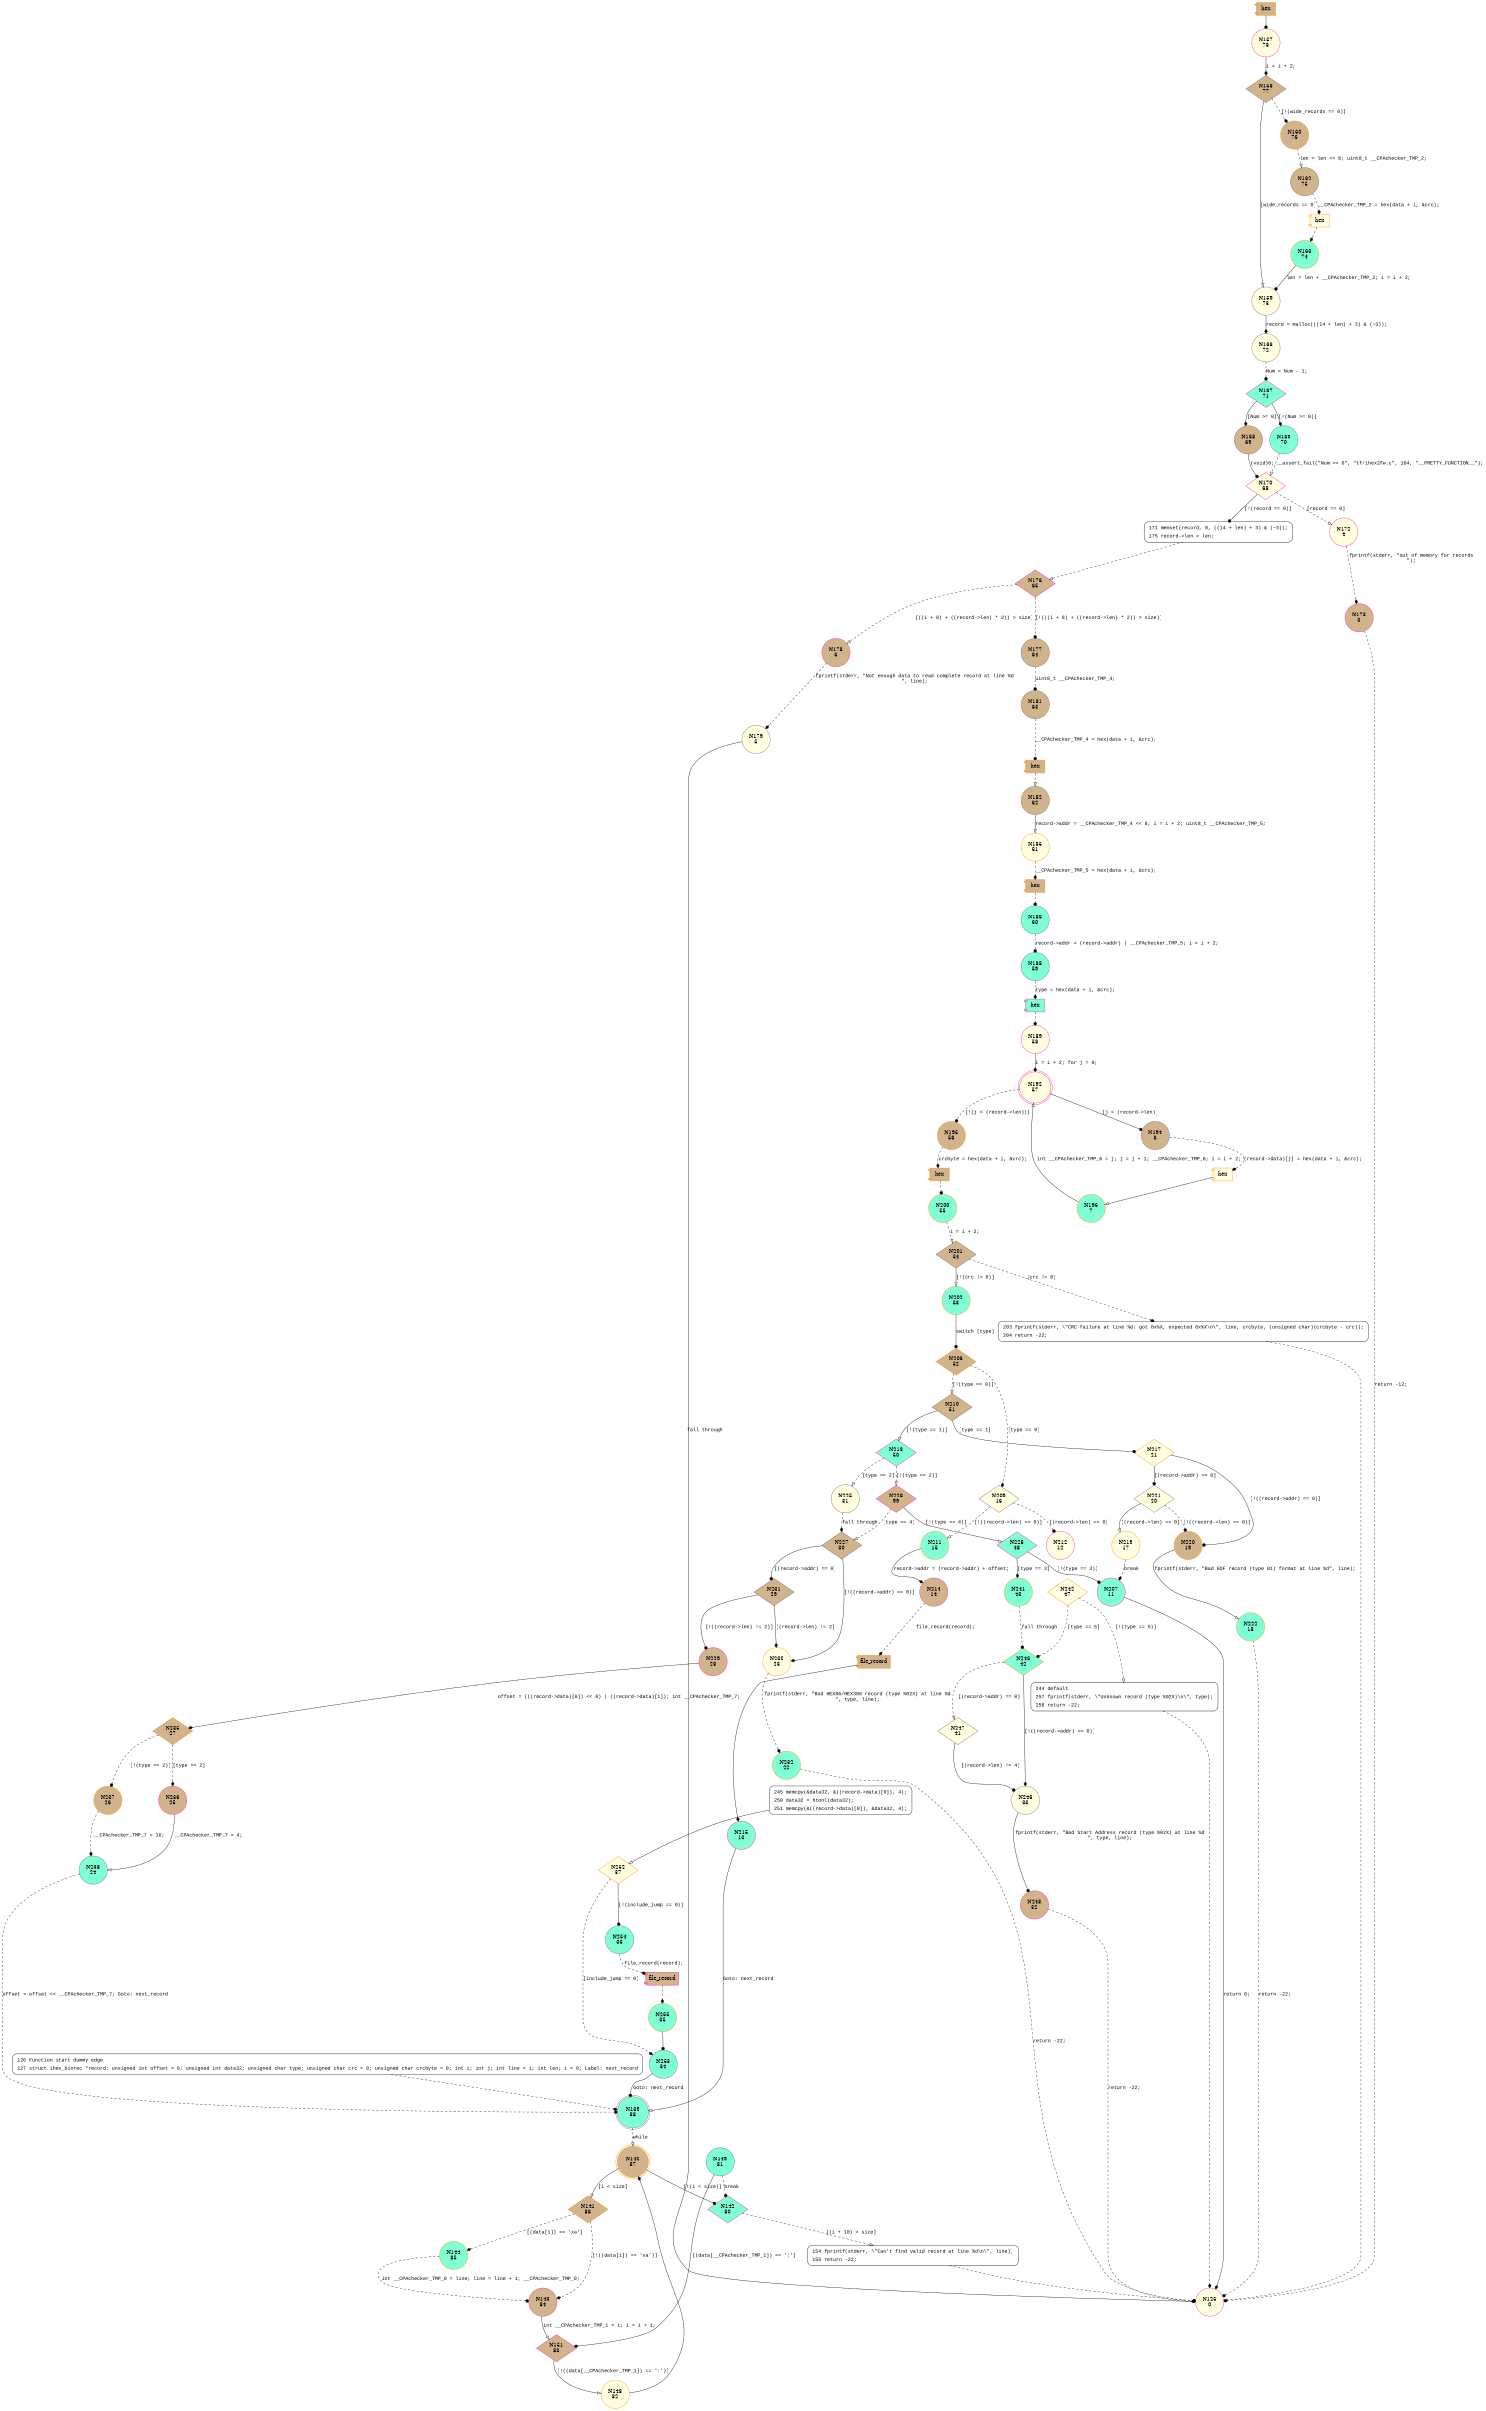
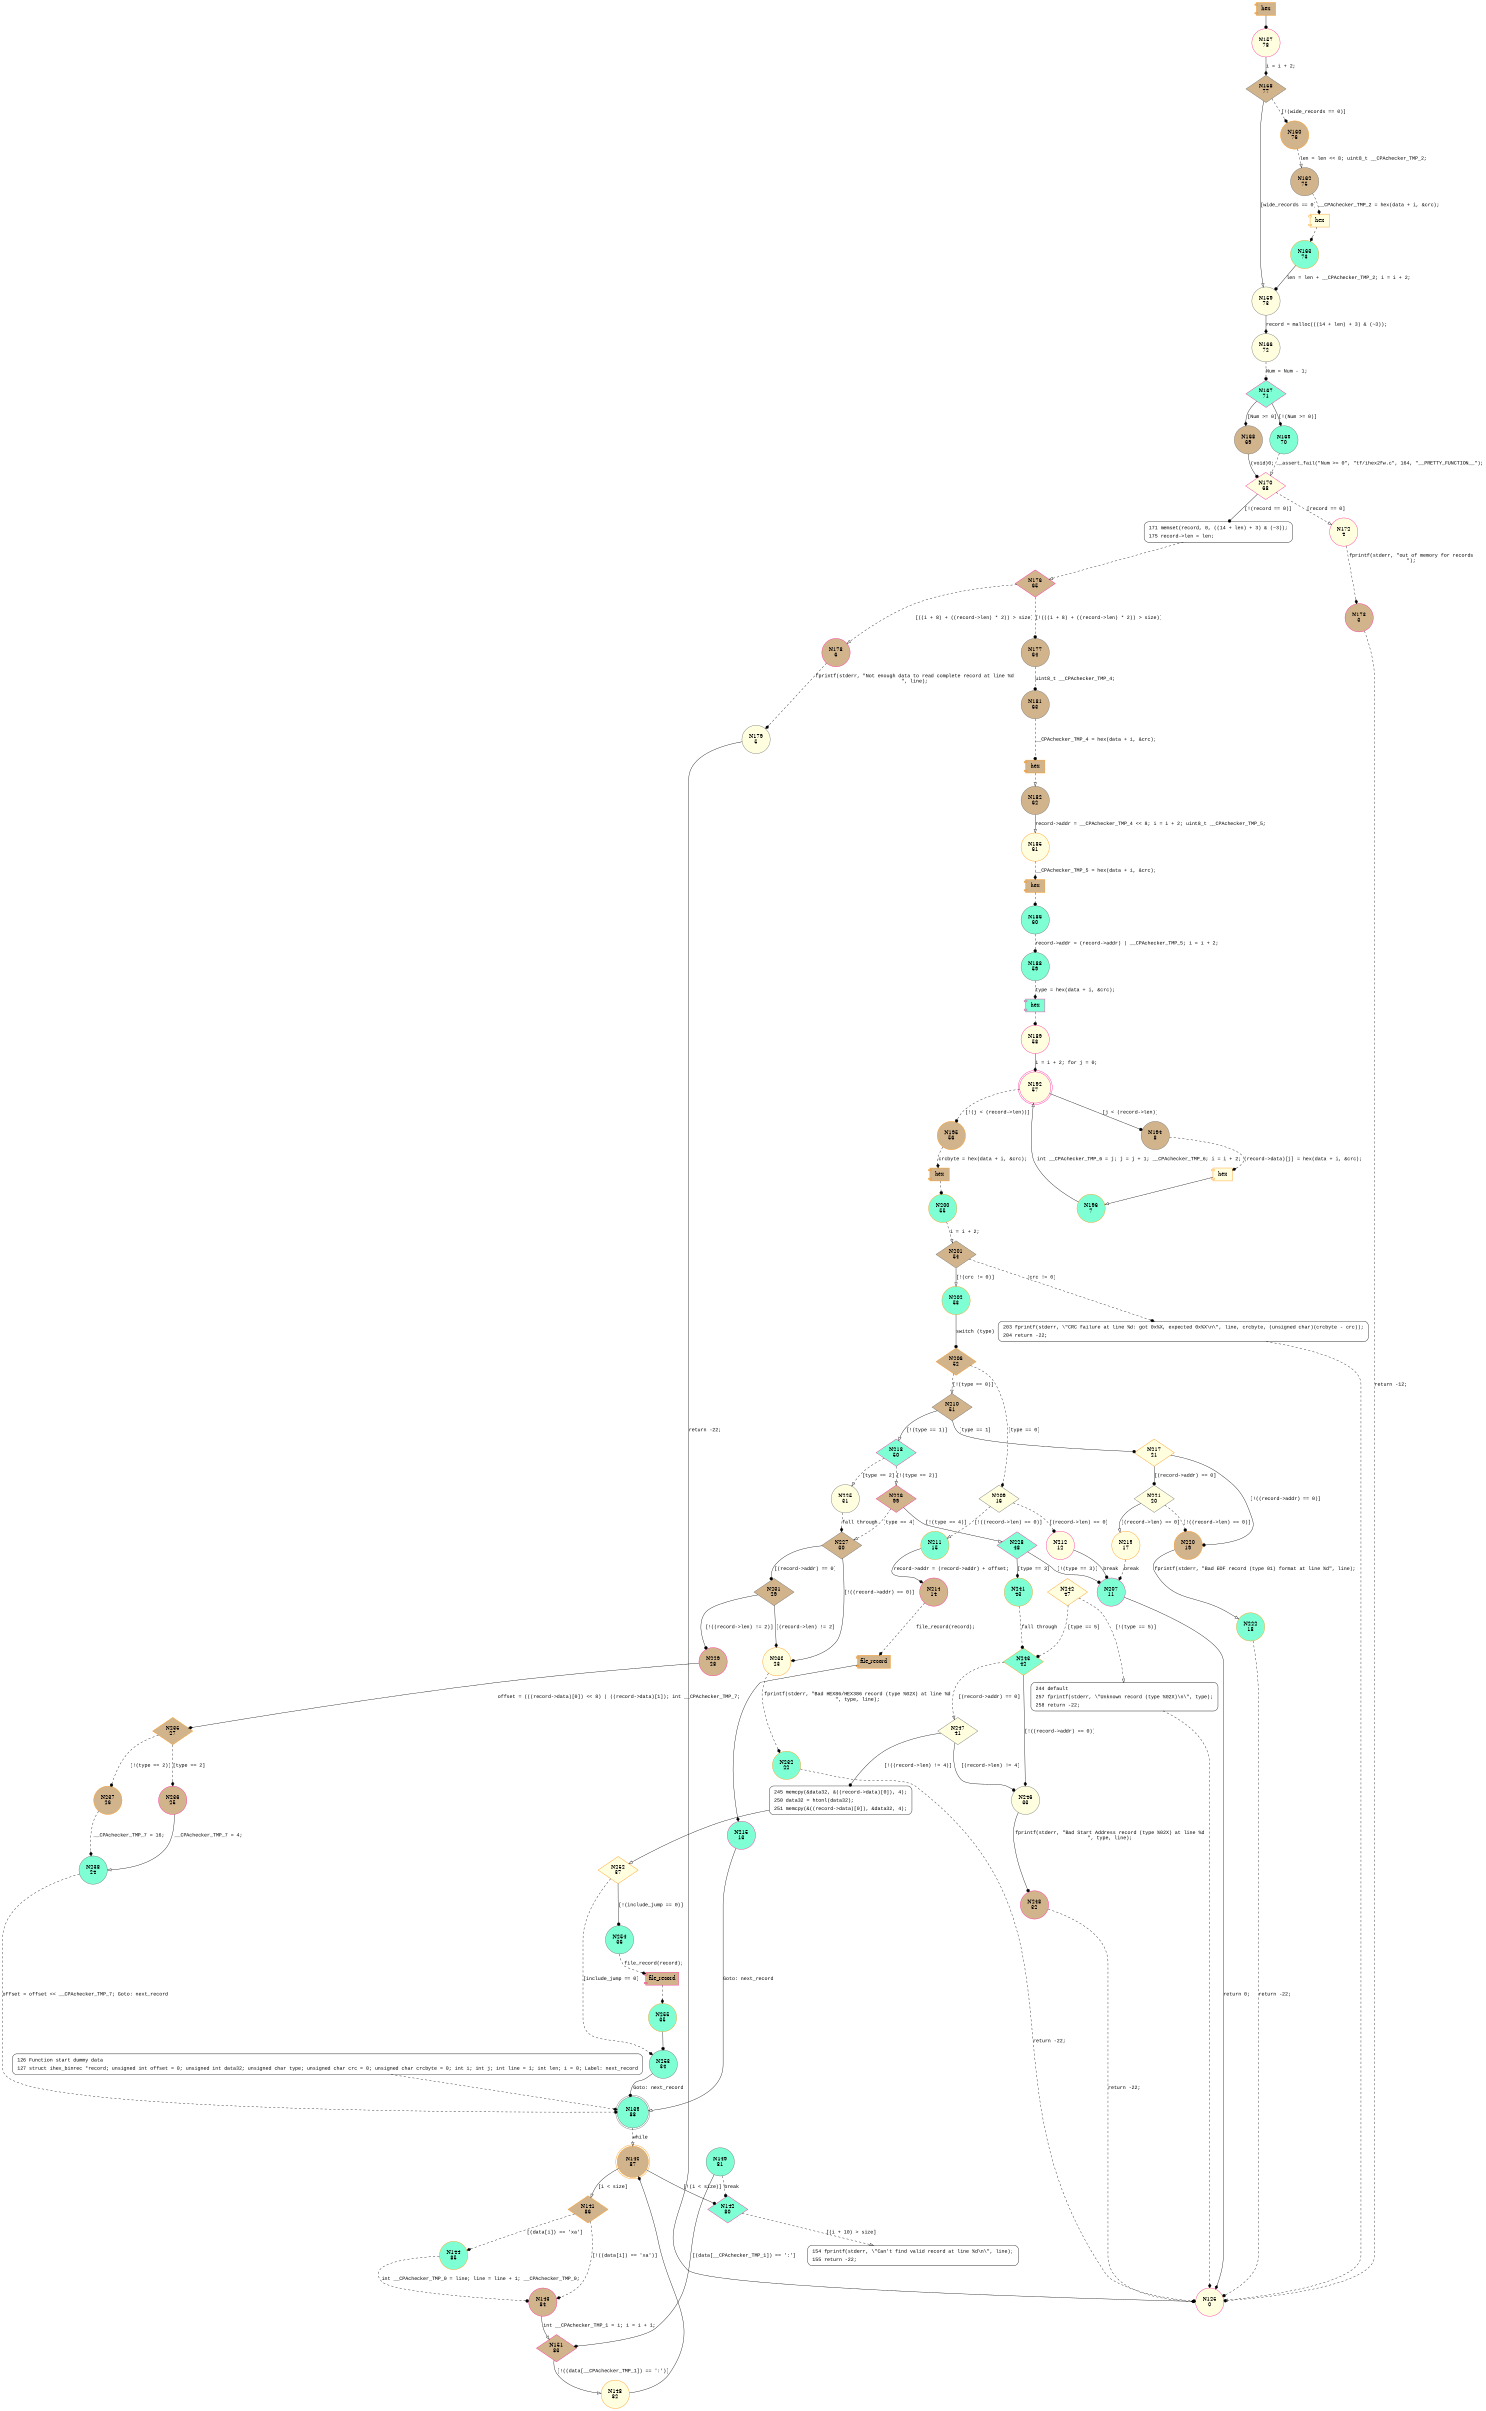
(1305, 254) -> (1305, 254)
(705, 1430) -> (705, 1430)
none -> (1092, 1560)
none -> (890, 1748)
(66, 2060) -> (66, 2060)
(1070, 2288) -> none
